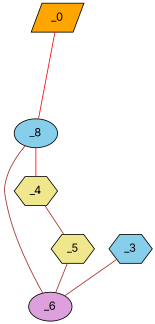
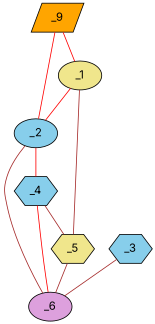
(58, 18) -> (58, 18)
none -> (80, 75)
(36, 133) -> (36, 133)
(36, 191) -> (36, 191)
none -> (42, 249)
